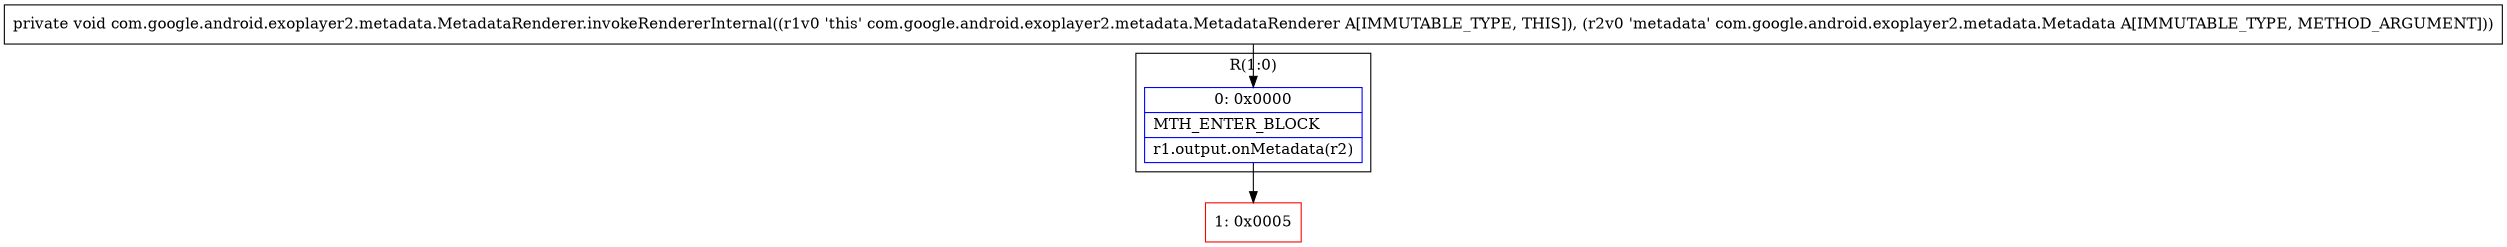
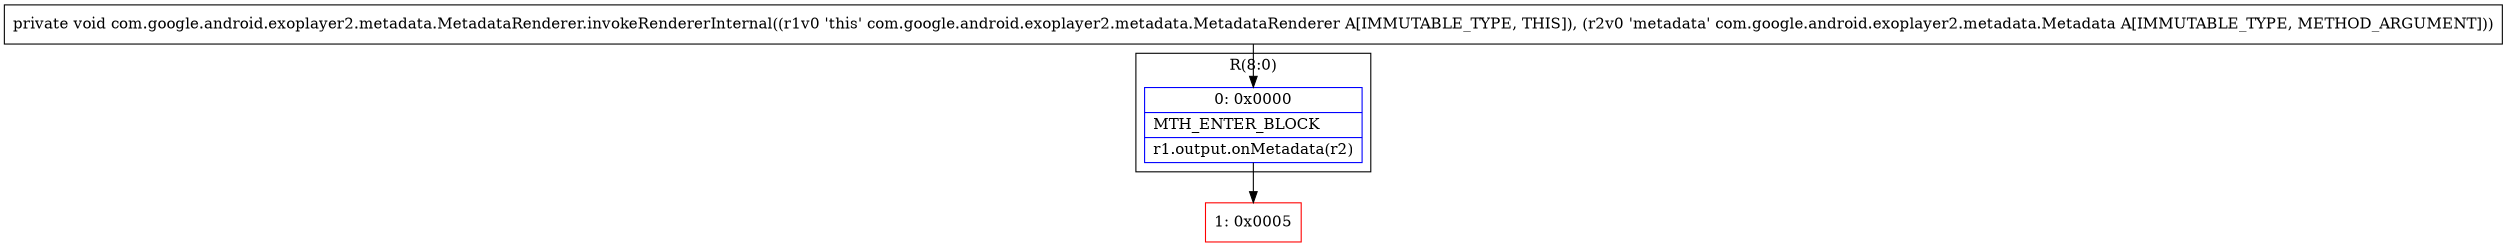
(1253, 66) -> (1253, 66)
